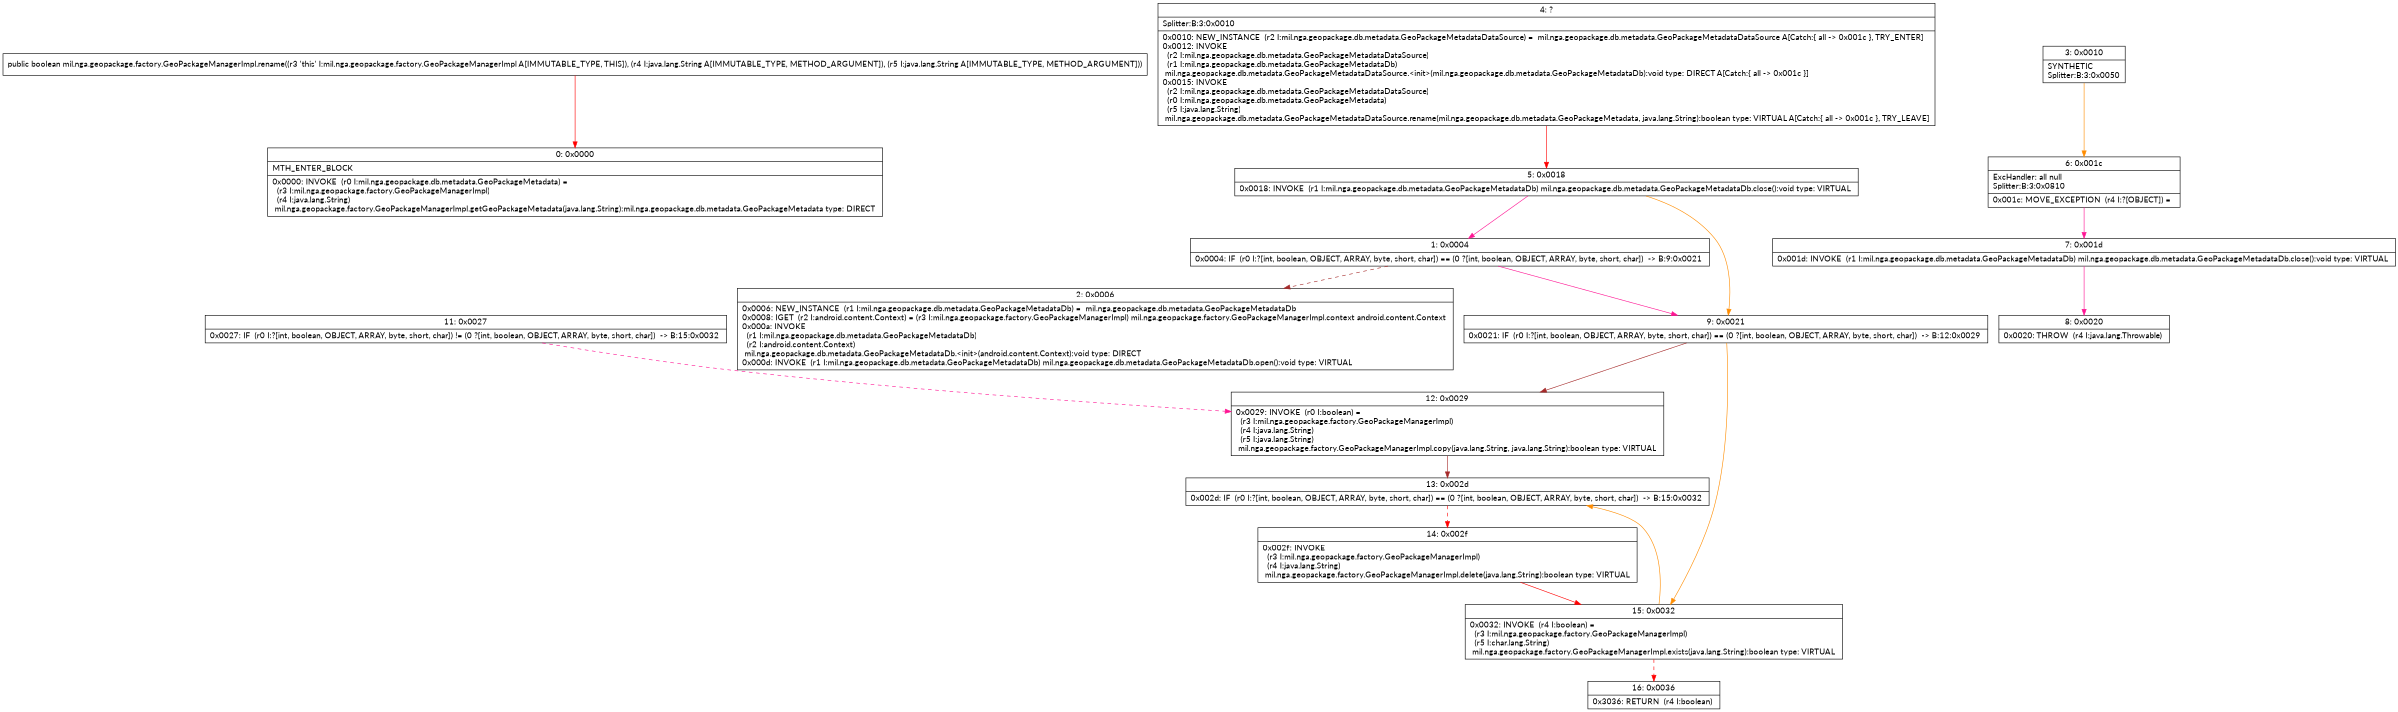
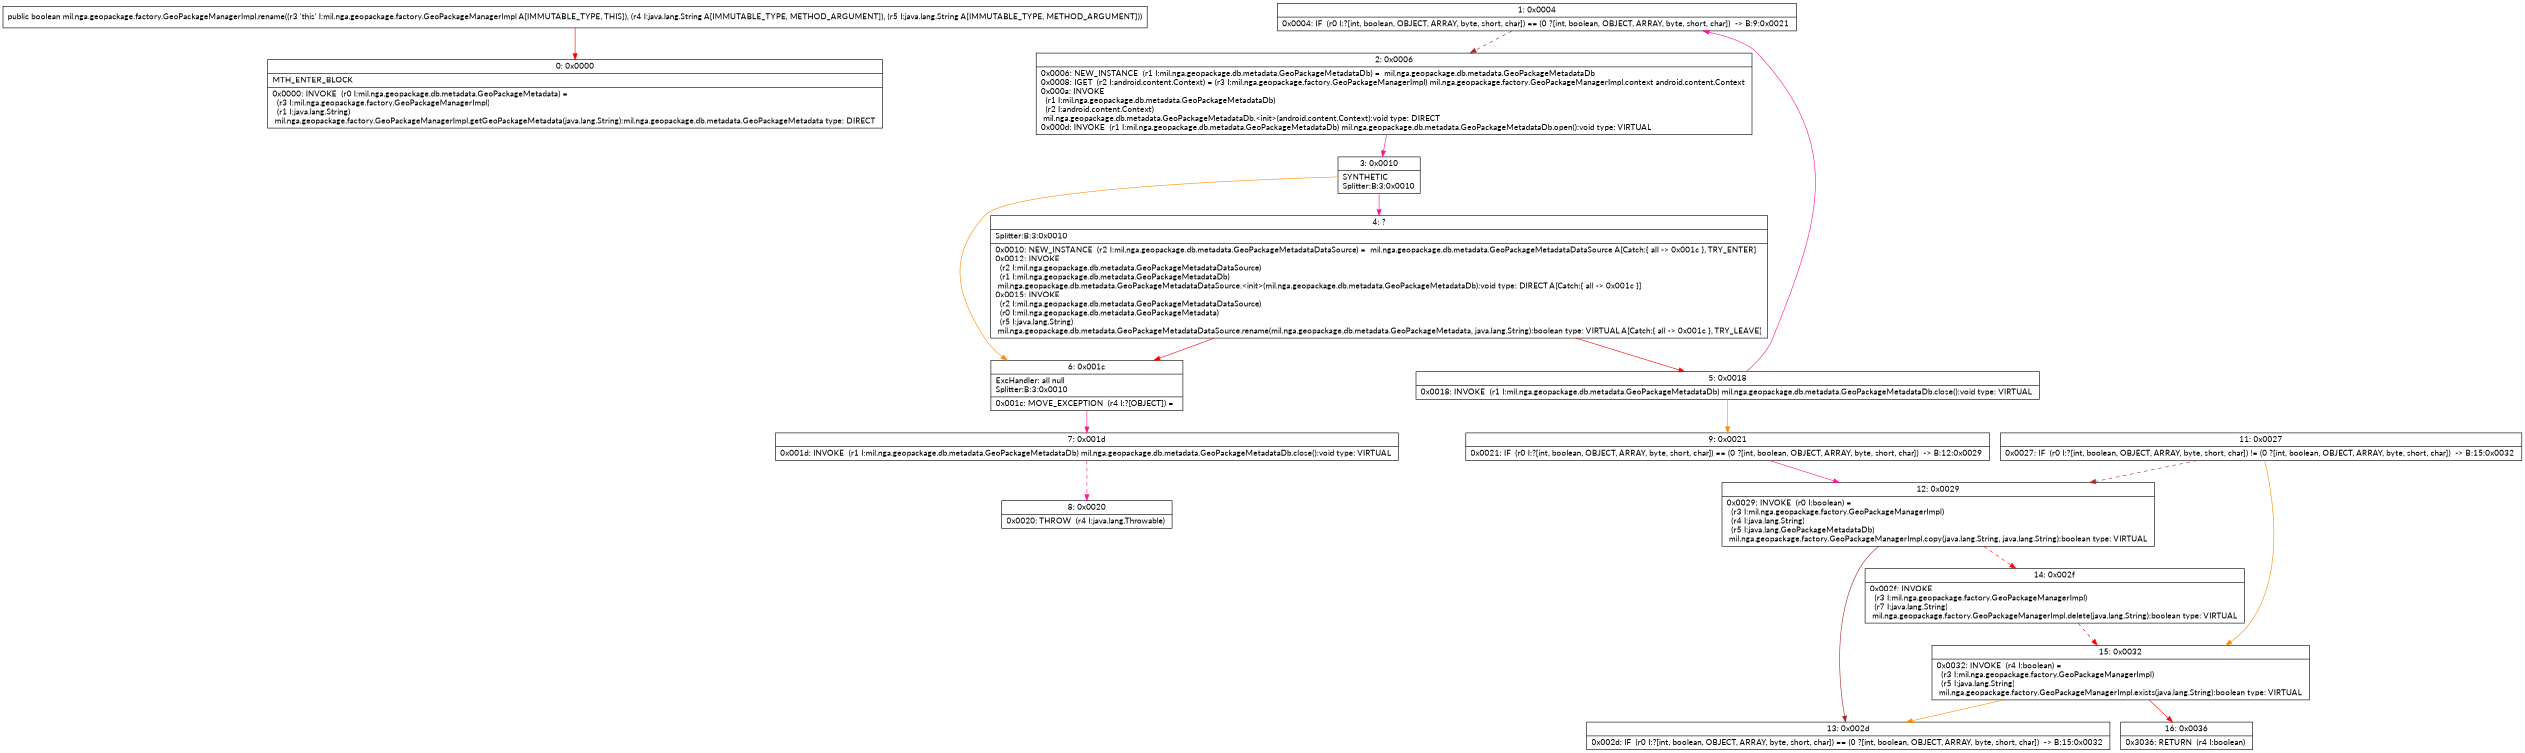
(2084, 76) -> (1379, 186)
none -> (1385, 143)
(2029, 186) -> (1032, 390)
(311, 200) -> (311, 112)
none -> (1379, 202)
(2084, 288) -> (1087, 478)
(1585, 290) -> none
none -> (1187, 348)
(1616, 367) -> (1802, 471)
(883, 385) -> (2146, 471)
(1275, 440) -> (1801, 530)
(1721, 476) -> (2273, 557)
(1448, 514) -> (1997, 556)
(1302, 566) -> (1909, 607)
(1548, 592) -> (2086, 632)
(1510, 643) -> (1976, 684)
(1654, 667) -> (2159, 709)
